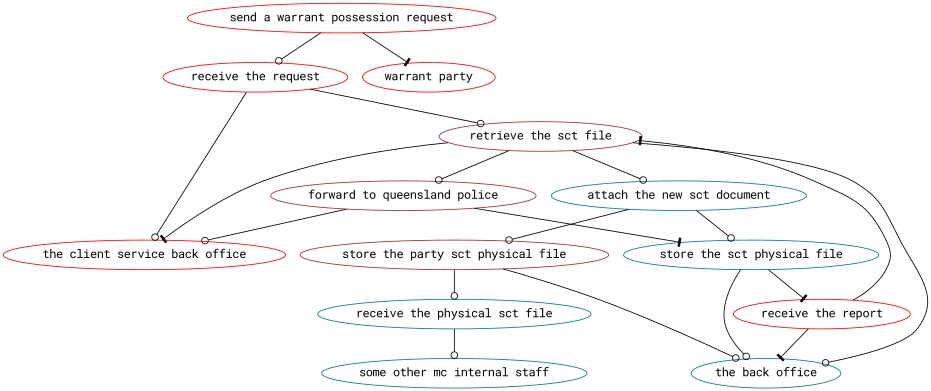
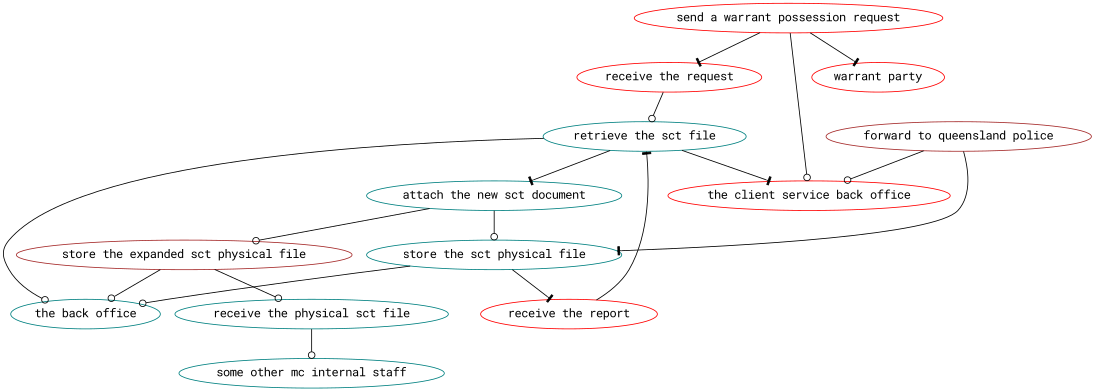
(301, 46) -> (731, 47)
(541, 136) -> (645, 136)
(202, 163) -> (798, 103)
(475, 165) -> none
(606, 165) -> (572, 165)
(454, 255) -> (184, 255)
(795, 342) -> none
